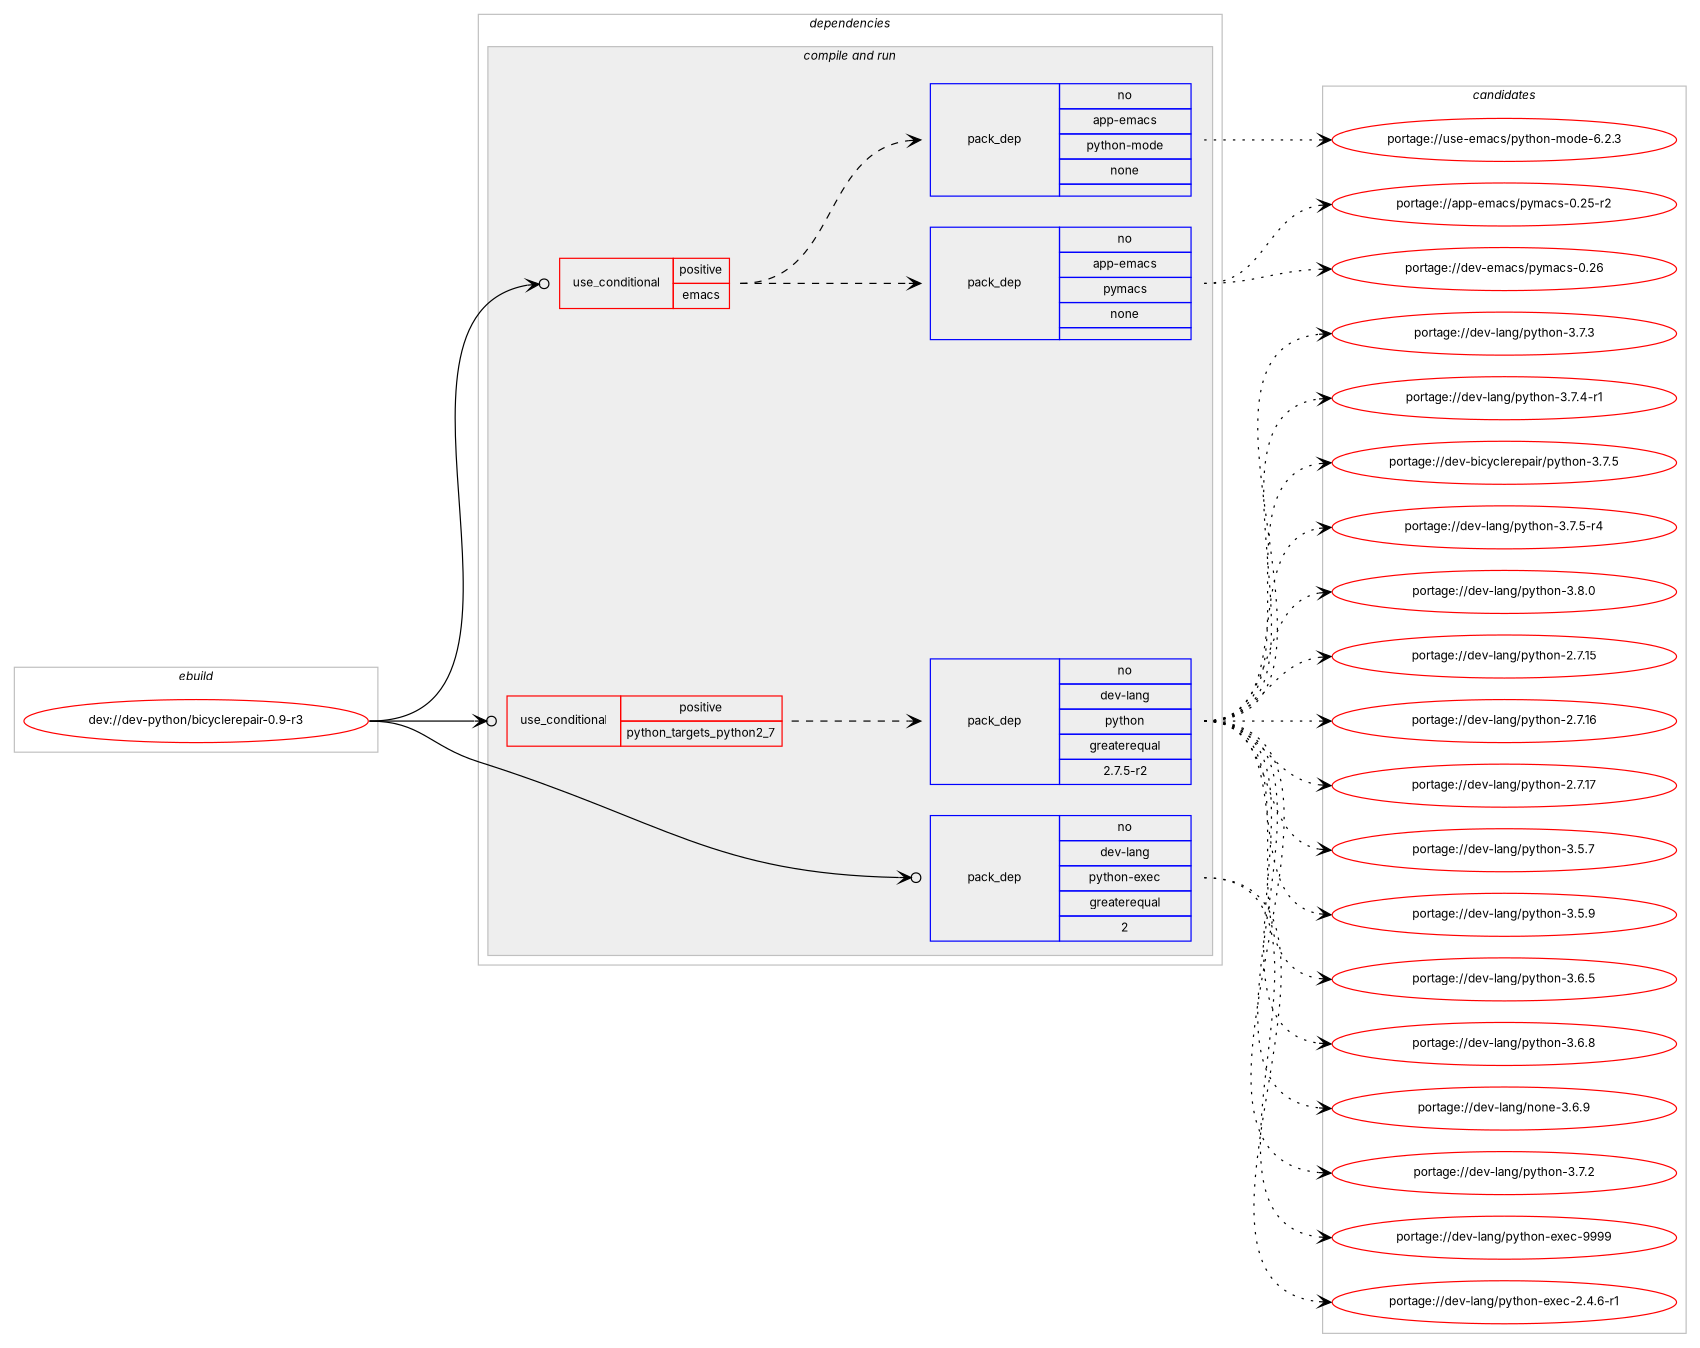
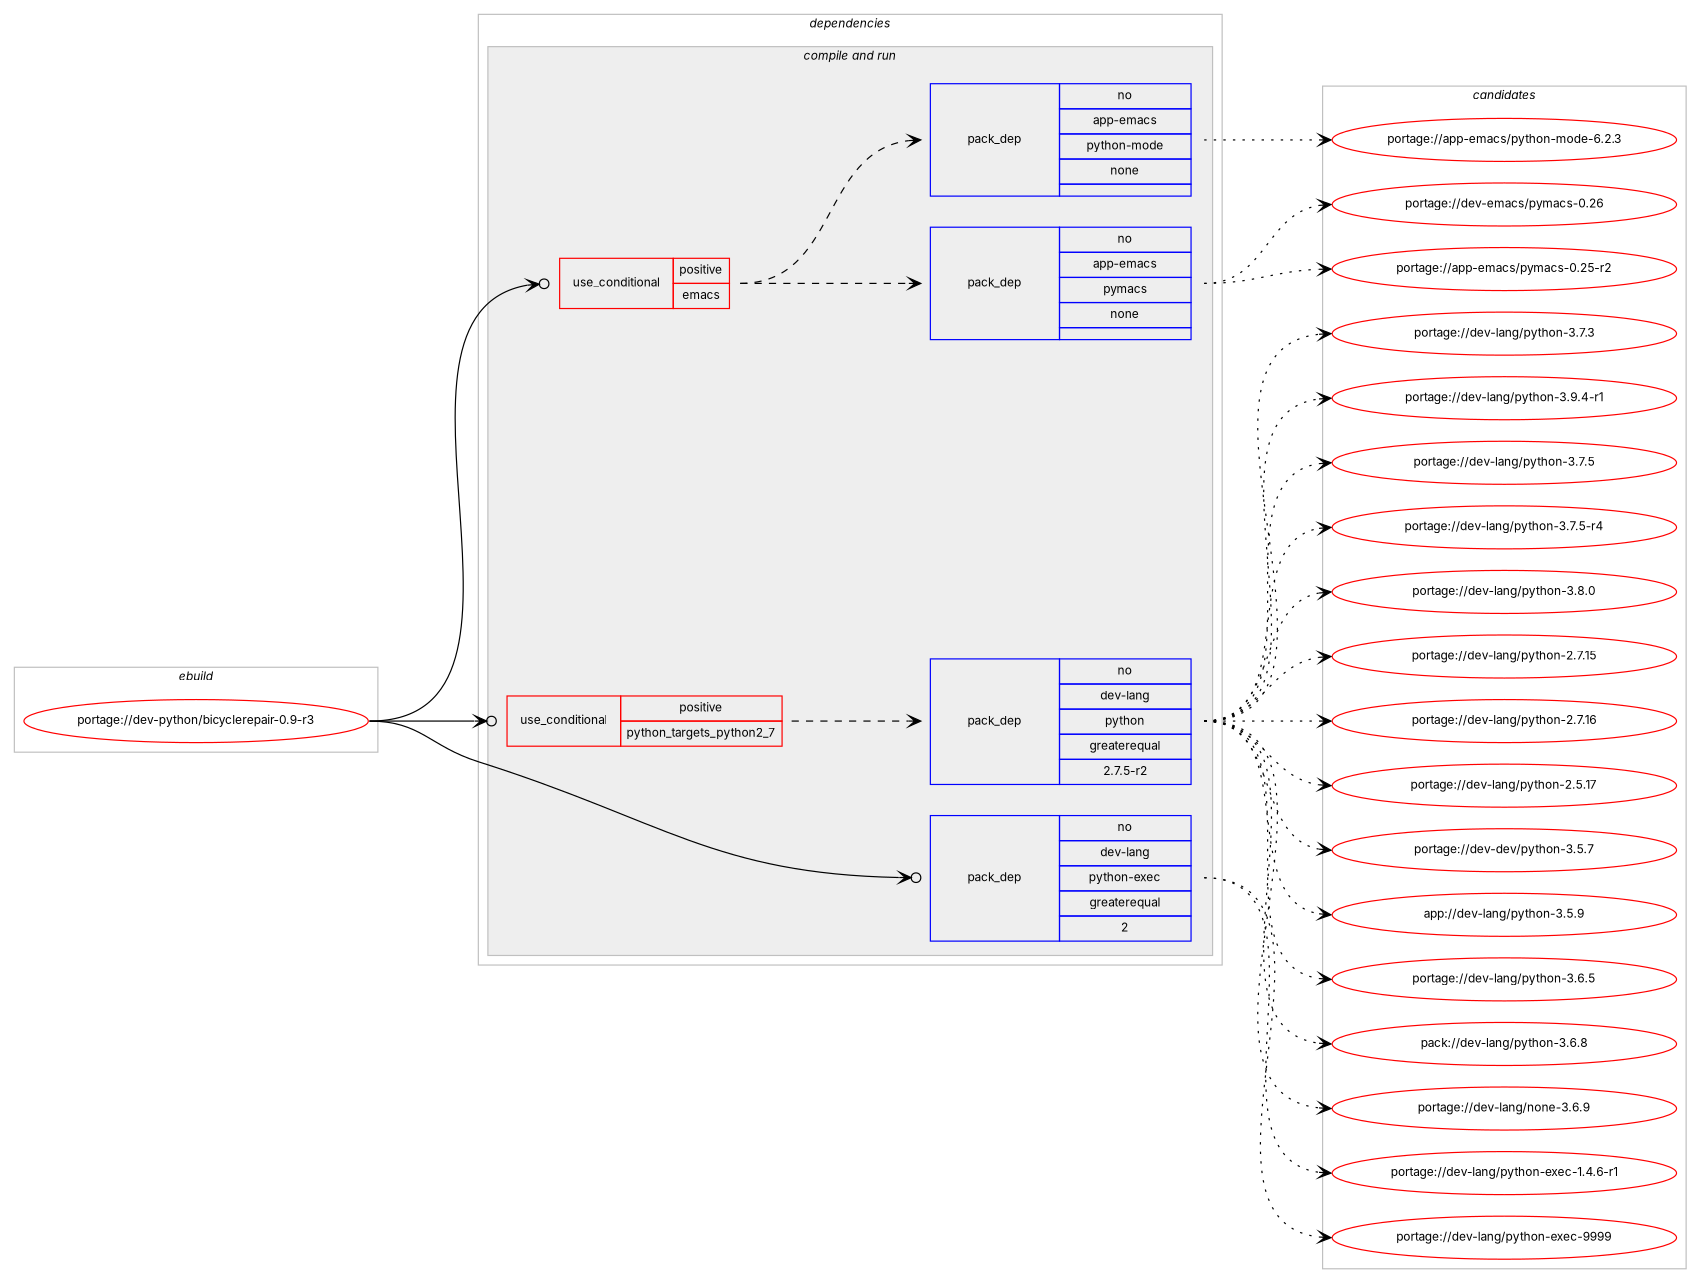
(1504, 140) -> (1504, 140)
(1504, 398) -> (1504, 398)
(1504, 463) -> (1504, 463)
(196, 721) -> (196, 721)
(1504, 786) -> (1504, 786)
(1504, 850) -> (1504, 850)
(1504, 915) -> (1504, 915)
(1504, 1044) -> (1504, 1044)
(1504, 1173) -> none
(1504, 1302) -> (1504, 1173)
